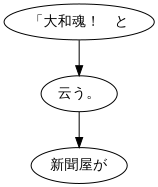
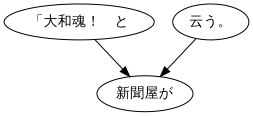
(79, 53) -> (109, 54)
